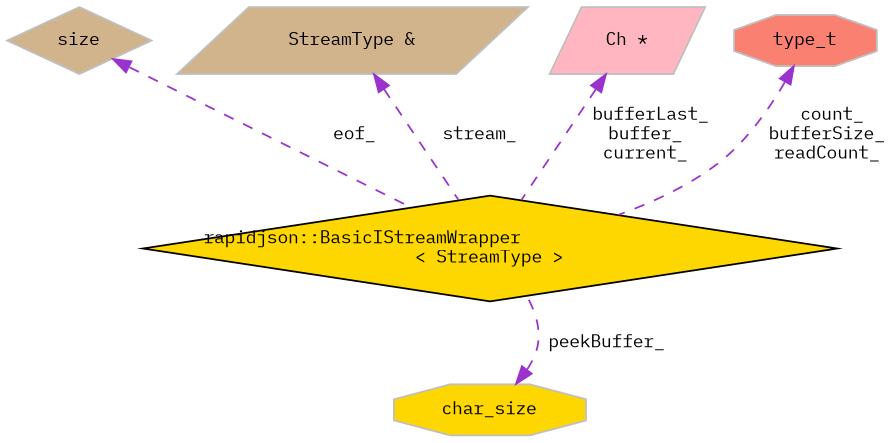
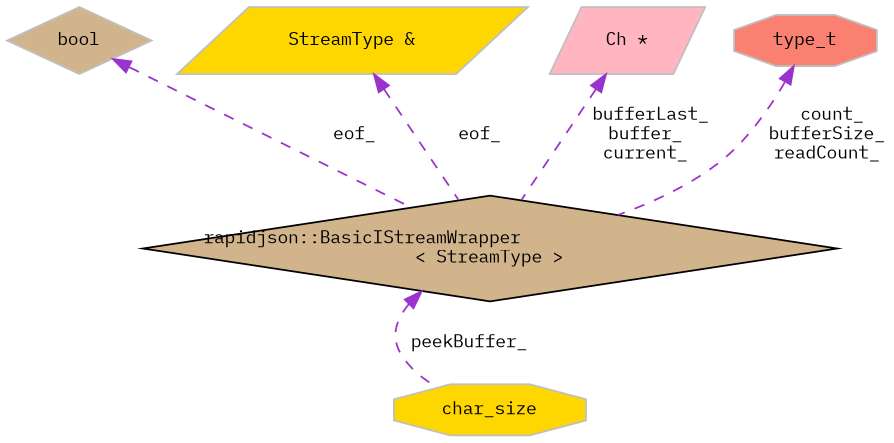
(79, 41) -> (79, 41)
(353, 41) -> (353, 41)
(475, 135) -> (475, 135)
(490, 249) -> (490, 249)
(539, 333) -> (400, 352)
